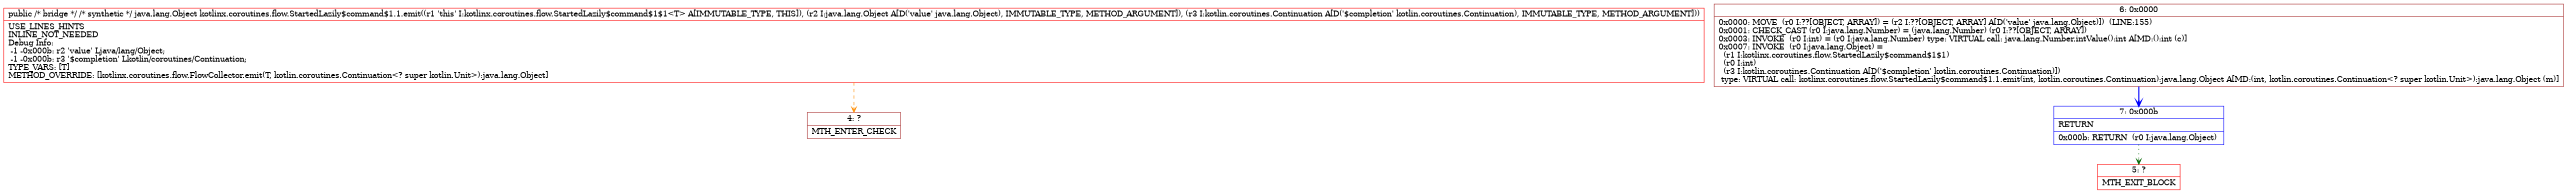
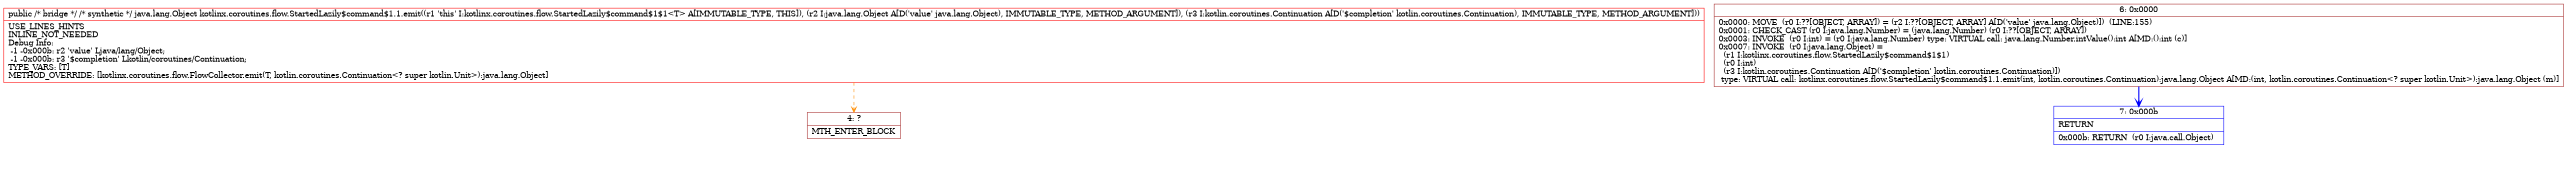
(854, 132) -> (853, 132)
(2139, 138) -> (2137, 138)
(2139, 177) -> none
